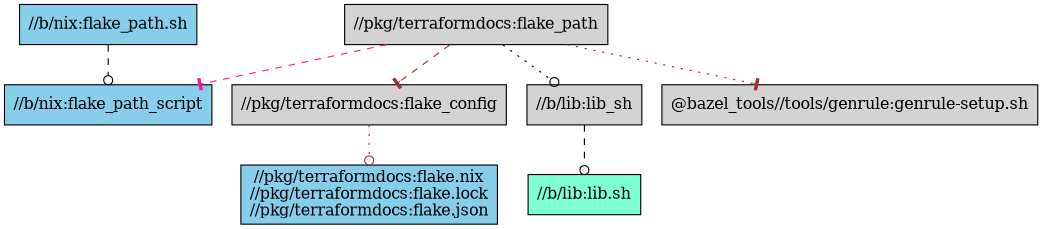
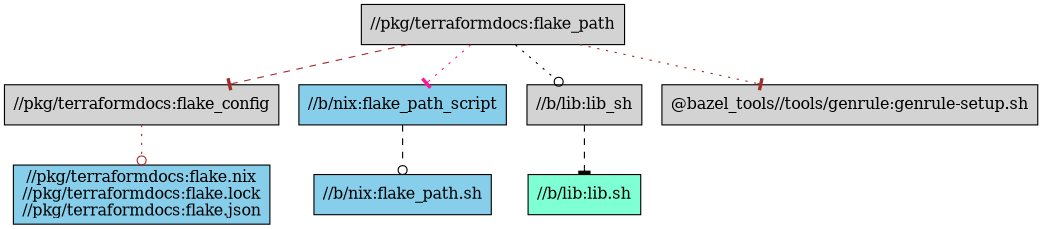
(108, 60) -> (403, 145)
(295, 64) -> (450, 63)
(584, 145) -> (584, 147)
